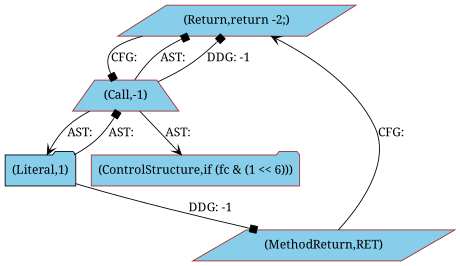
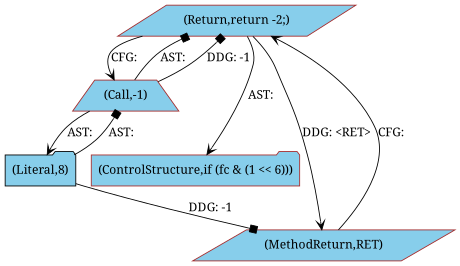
(116, 47) -> (116, 47)
none -> (298, 124)
(158, 130) -> (242, 94)
(40, 170) -> (40, 170)
